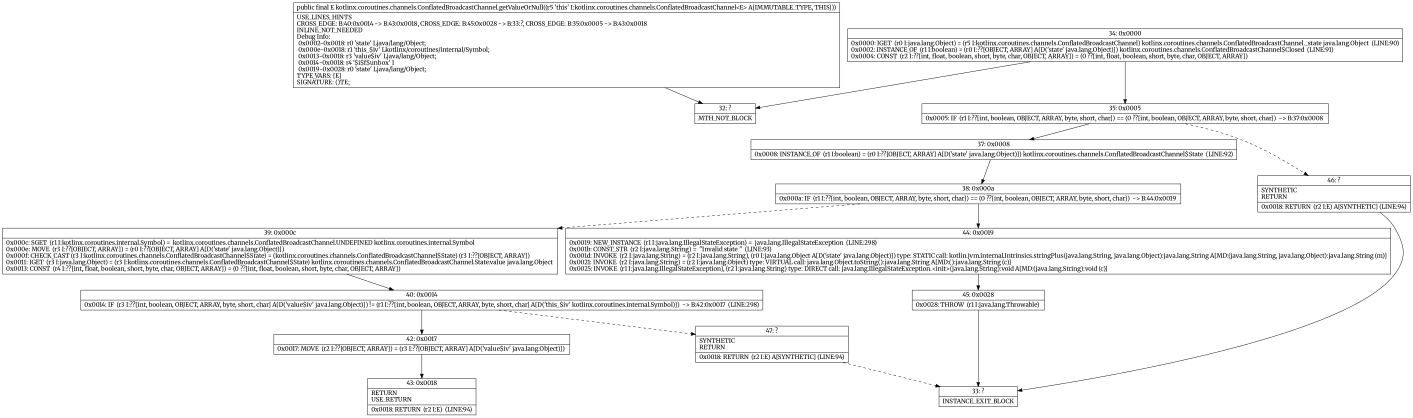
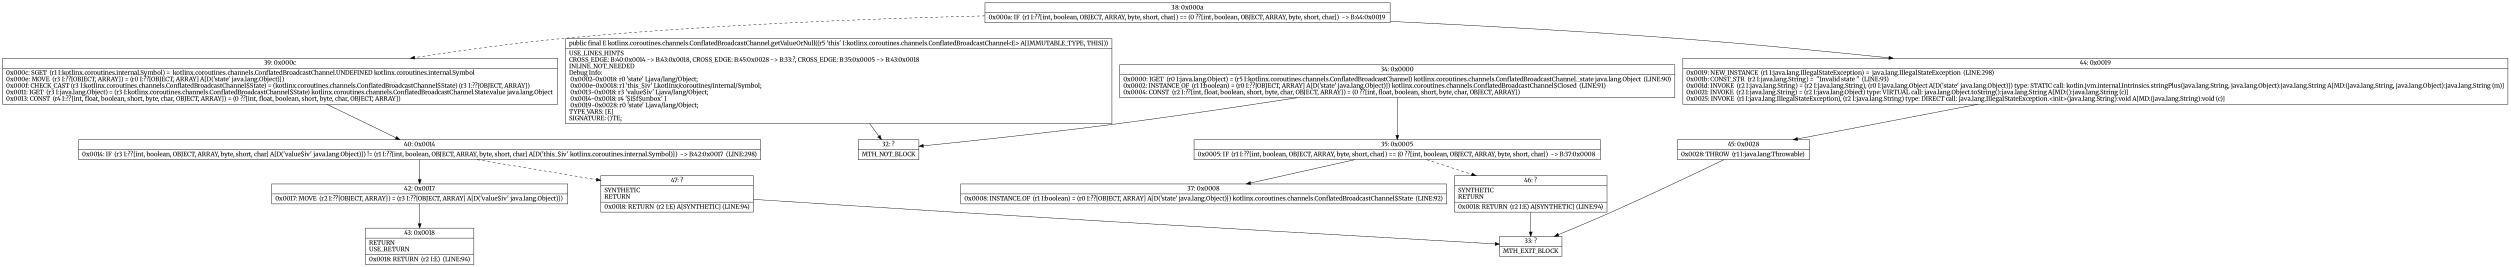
(987, 170) -> none
(889, 374) -> (1124, 222)
(978, 401) -> (1531, 251)
